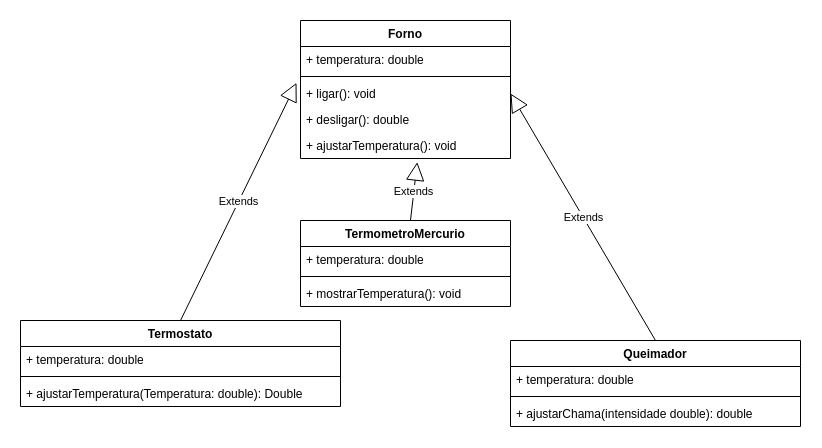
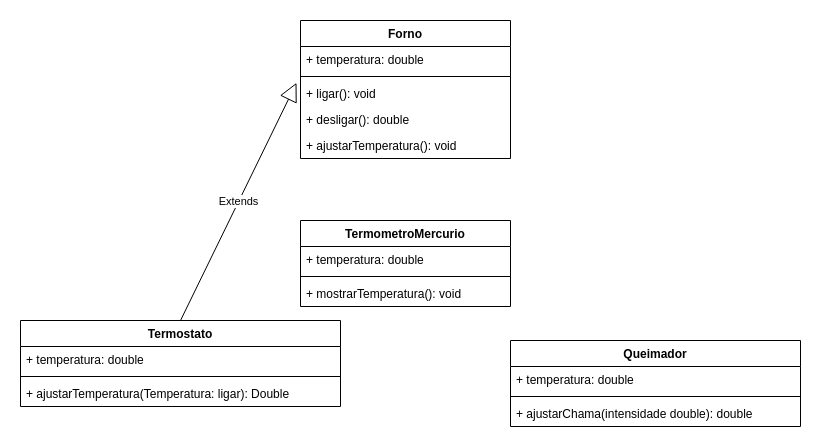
(413, 200) -> none
(588, 225) -> none
(180, 395) -> (175, 395)
